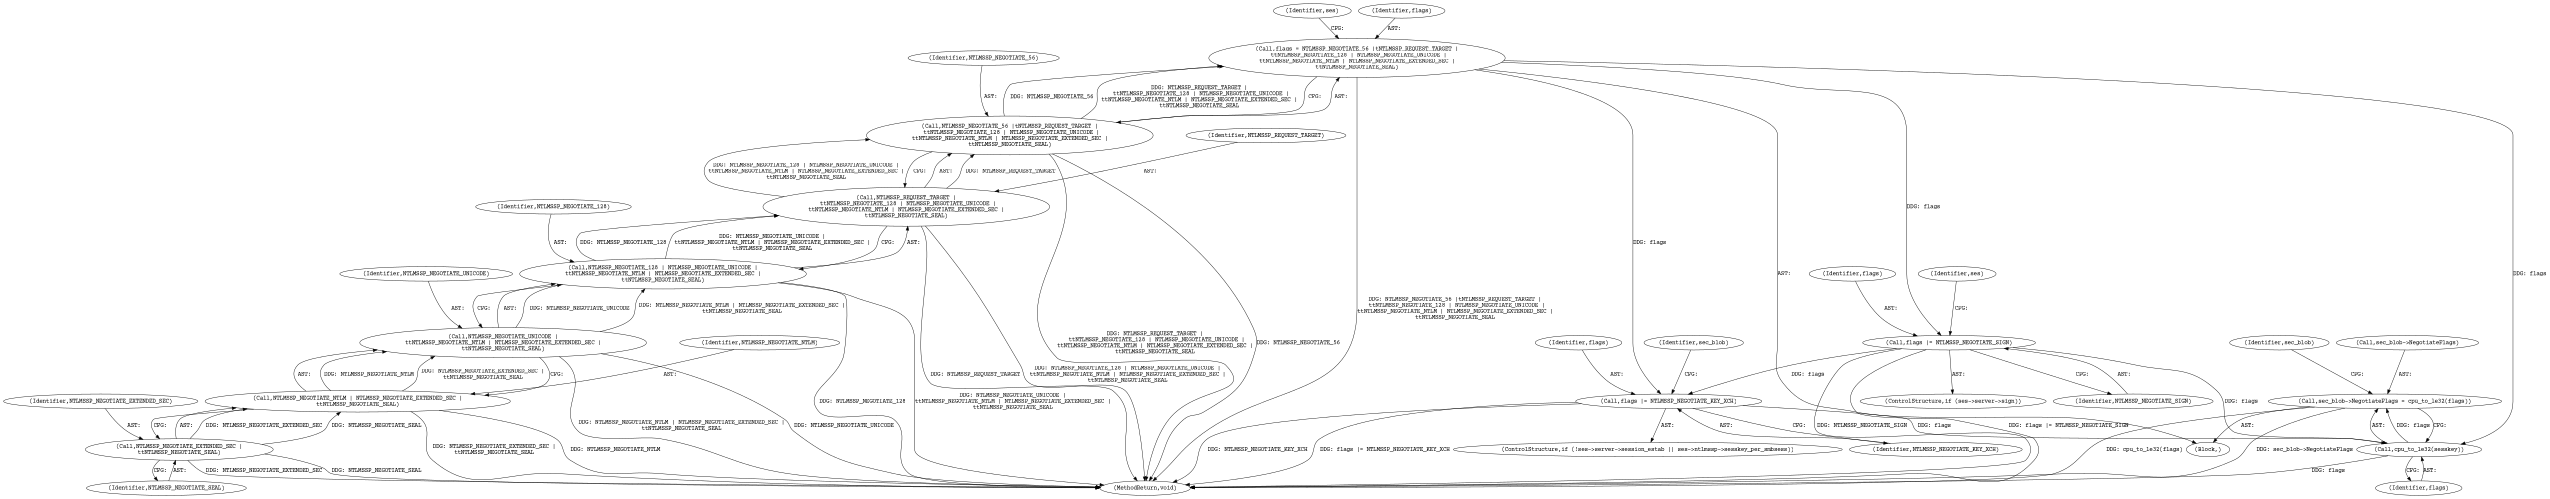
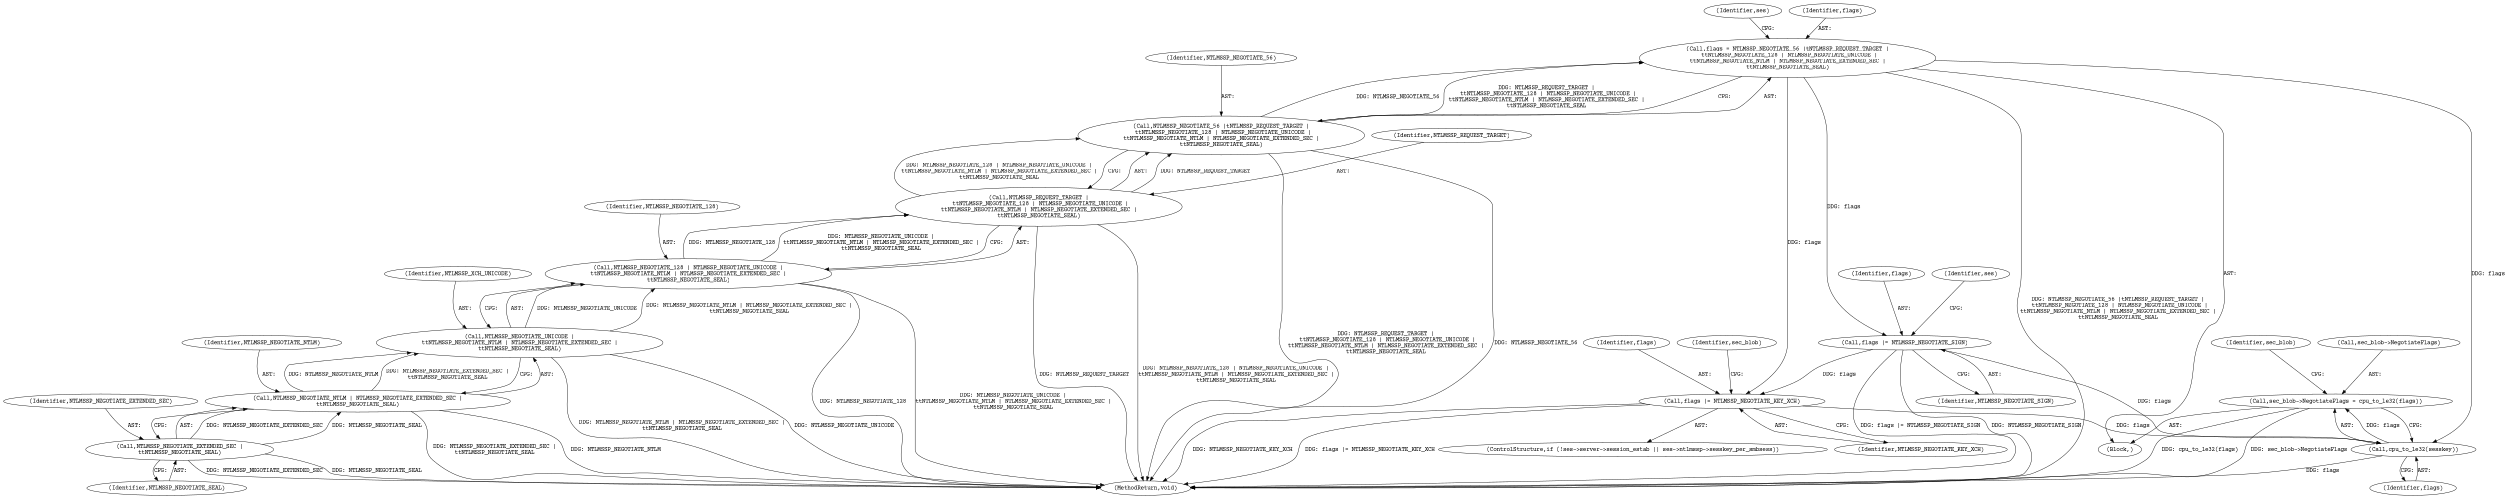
(426, 274) -> (458, 274)
(1953, 401) -> none
